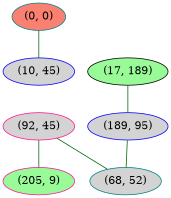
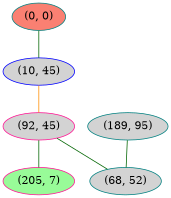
(128, 72) -> none
none -> (39, 99)
(128, 126) -> (128, 126)
(39, 181) -> (39, 181)
